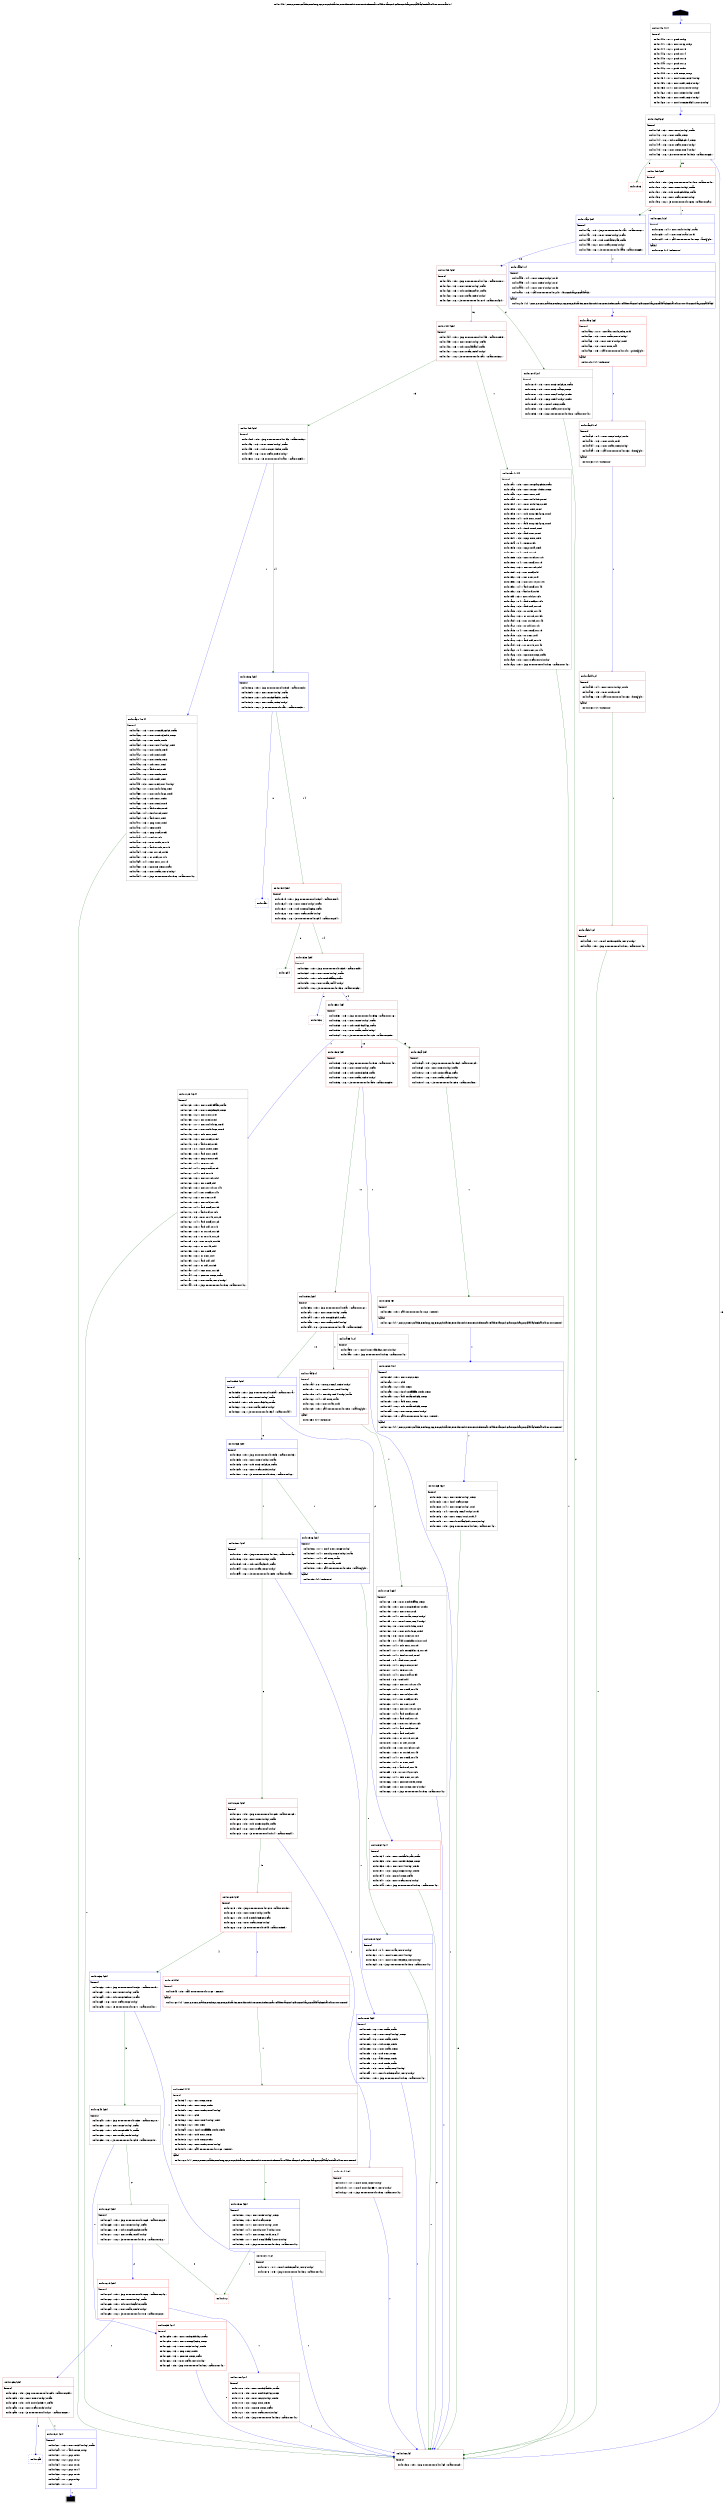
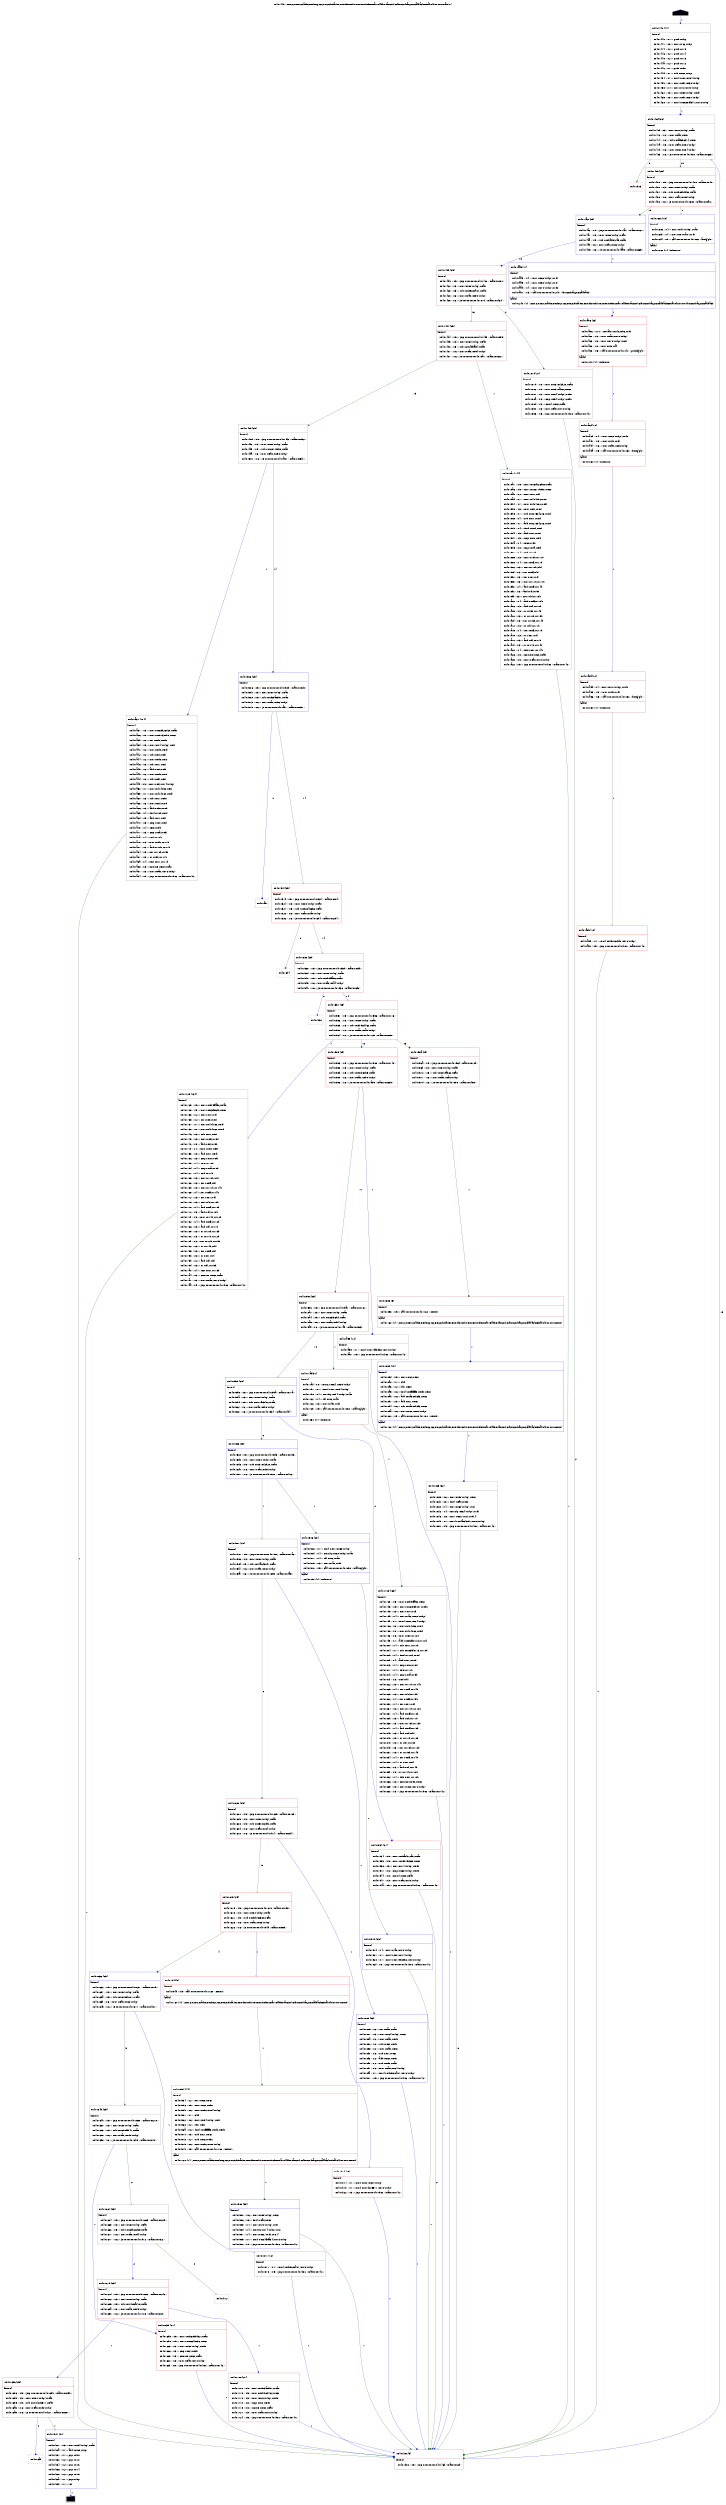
(238, 2271) -> (360, 2338)
